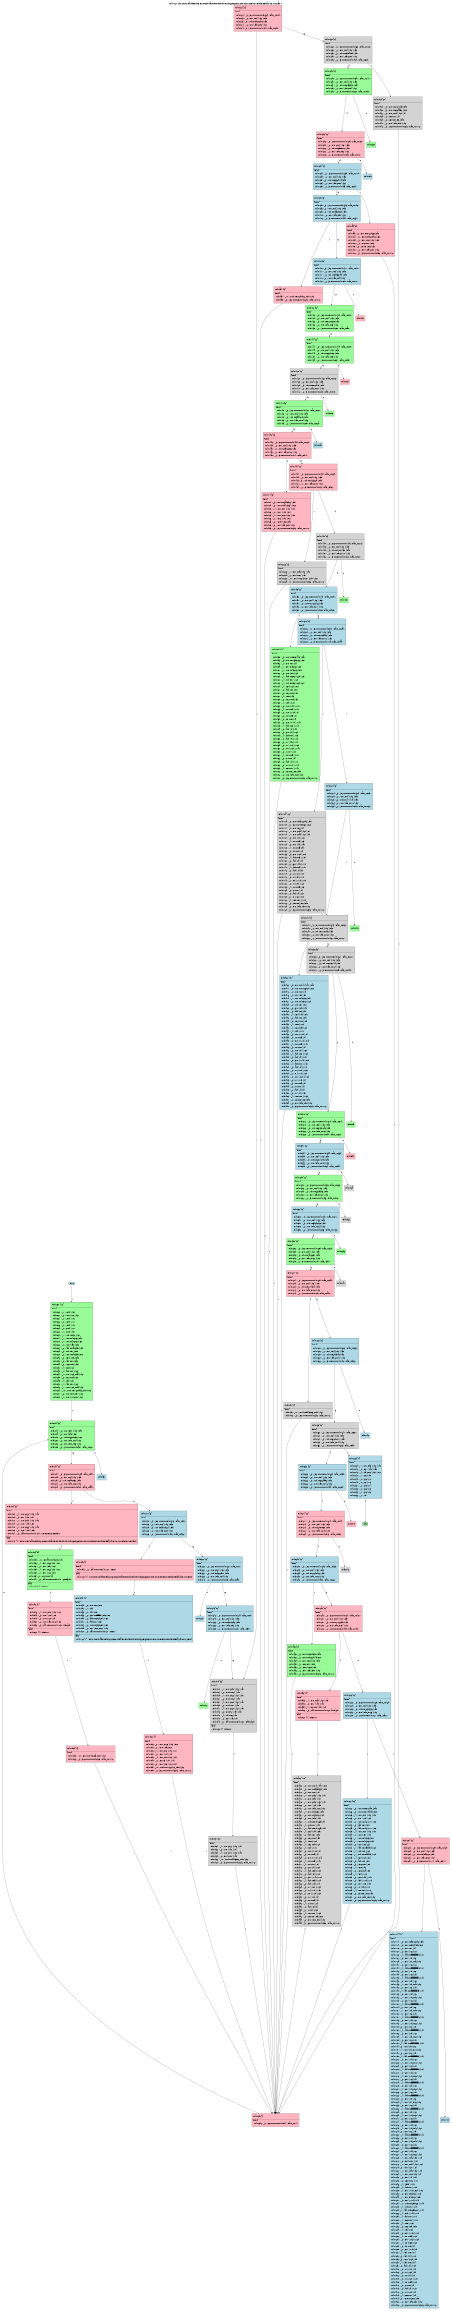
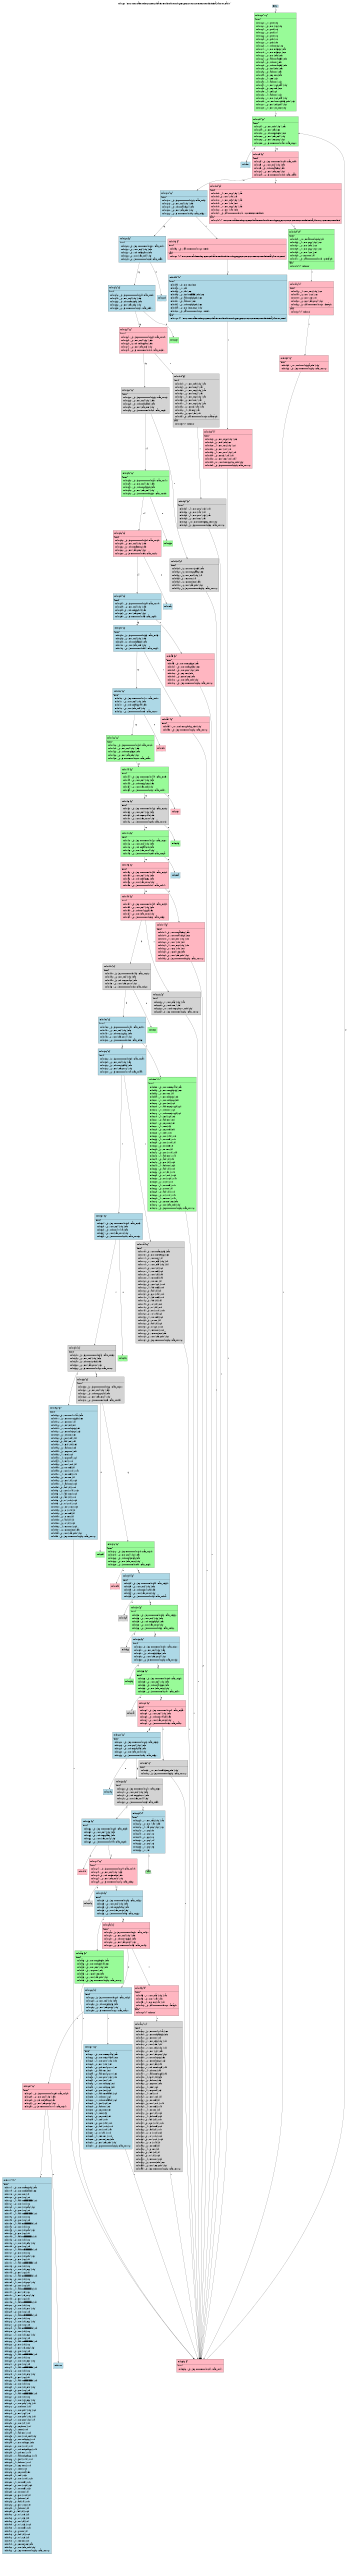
(231, 1655) -> (137, 319)
